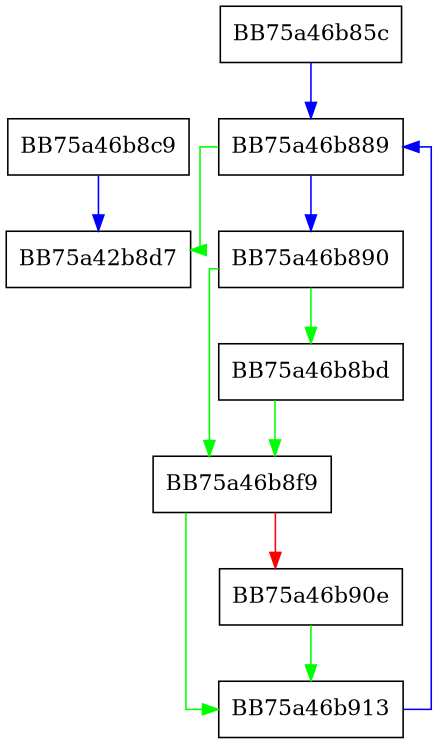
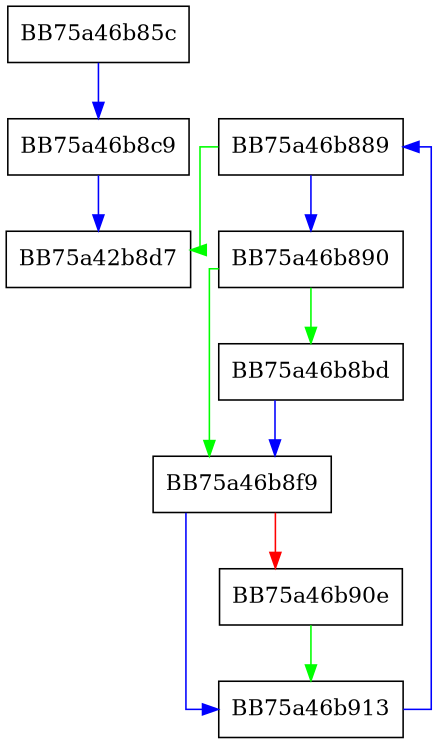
(311, 83) -> (98, 83)
(275, 420) -> (275, 420)
(186, 619) -> (186, 619)
